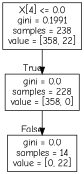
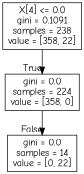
(42, 26) -> (42, 26)
(42, 92) -> (42, 92)
